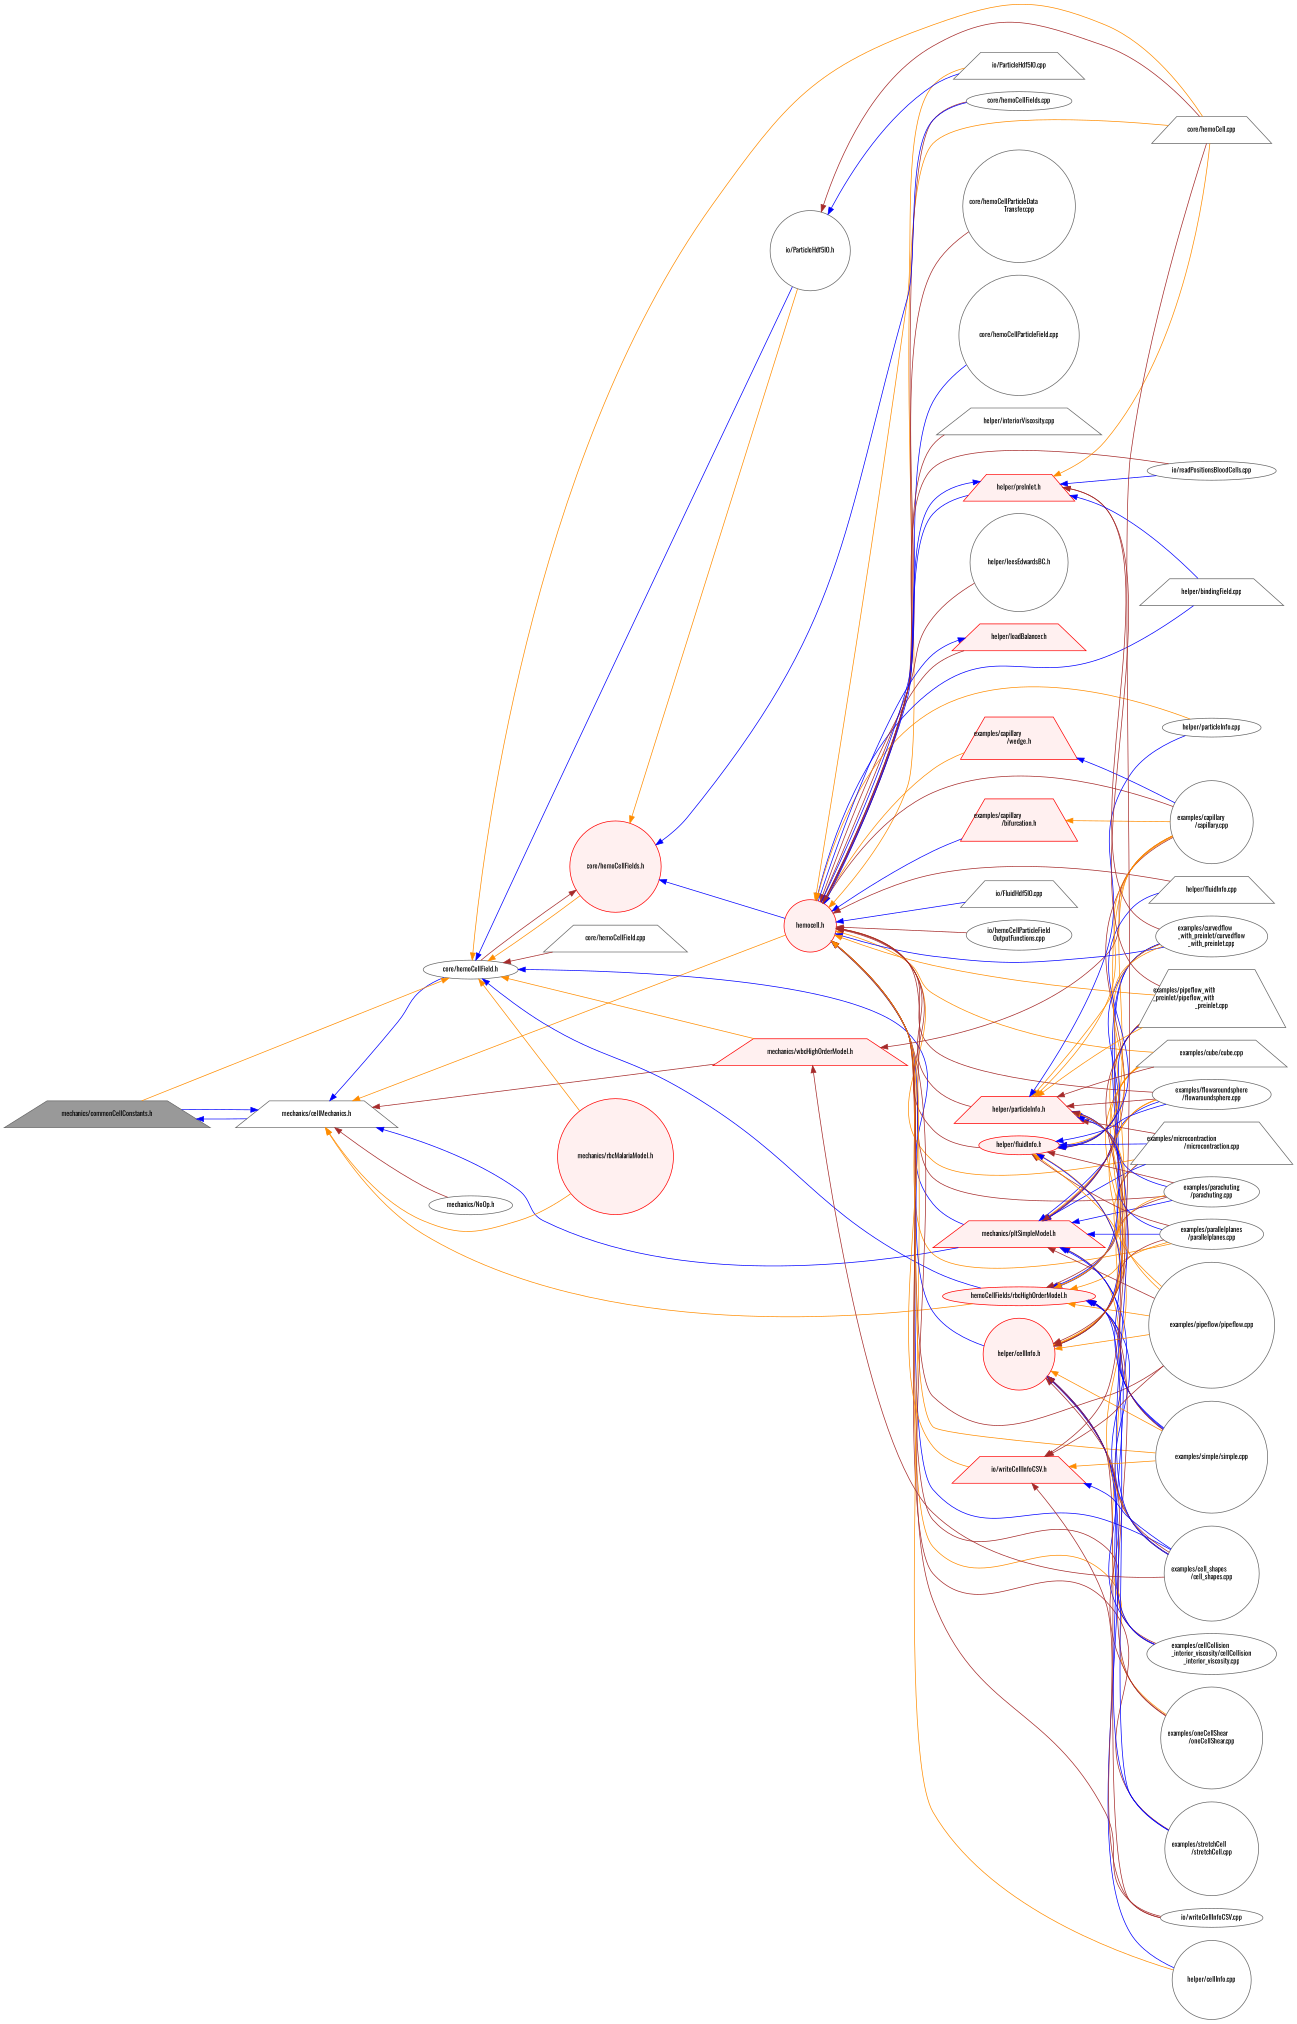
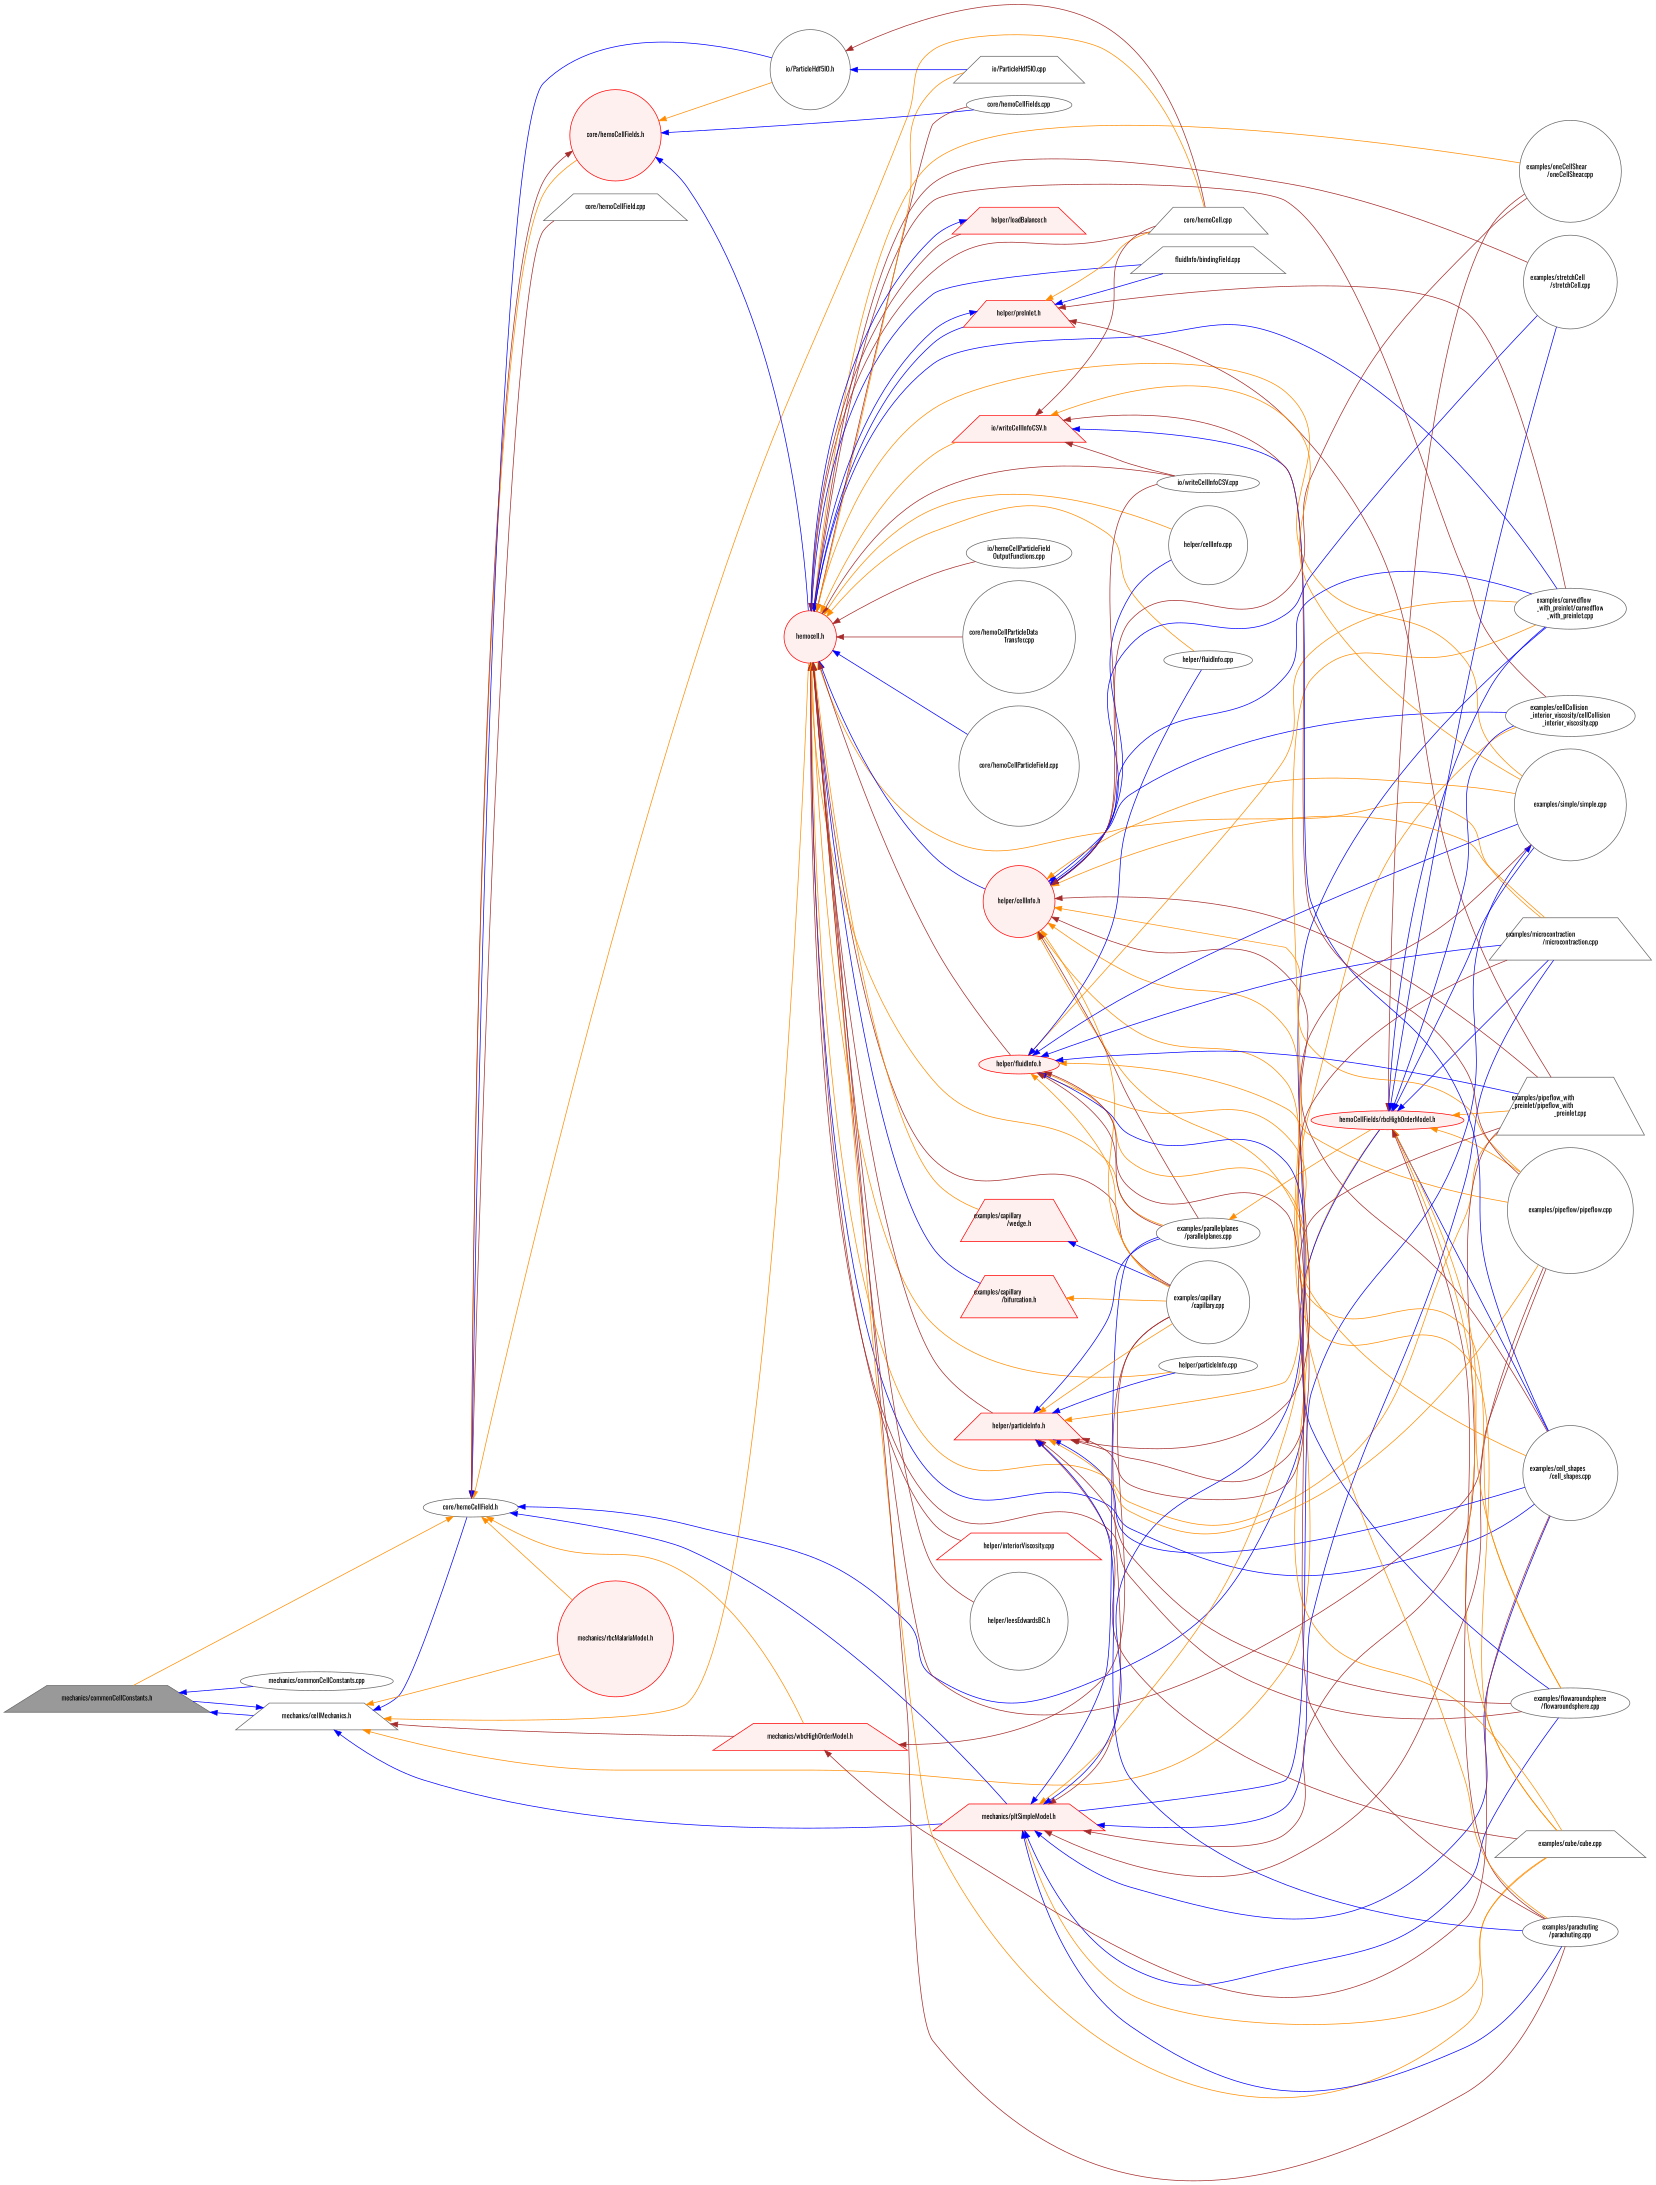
(927, 159) -> (889, 324)
(1019, 421) -> (1019, 1546)
(1212, 471) -> none
(1212, 592) -> (1208, 260)
(1002, 867) -> (1032, 506)
(1212, 890) -> (1208, 660)
(1019, 894) -> none
(1091, 1058) -> (1276, 1491)
(471, 1205) -> none
(1112, 1272) -> (1309, 1167)
(1119, 1336) -> (1322, 1364)
none -> (317, 1681)
